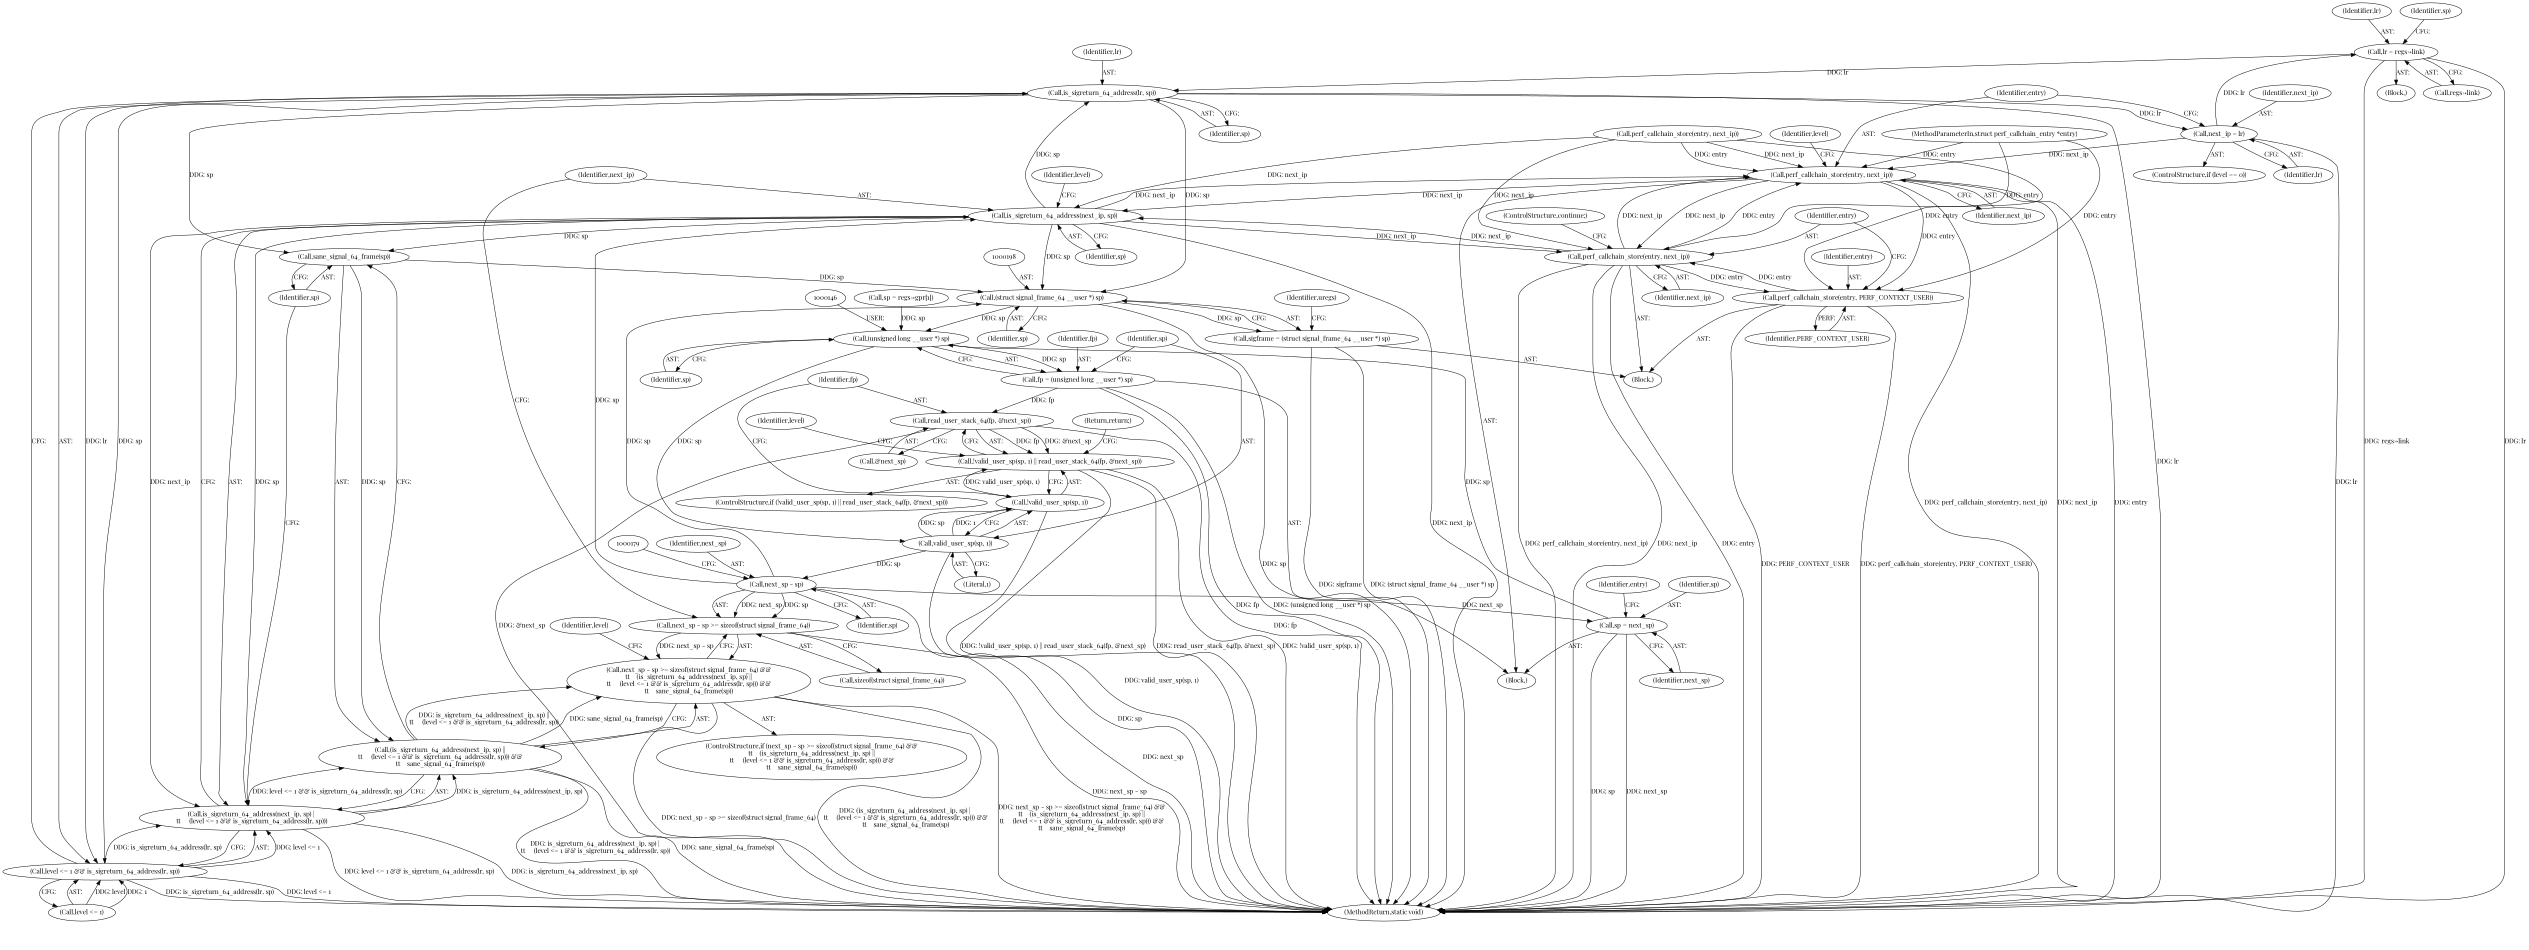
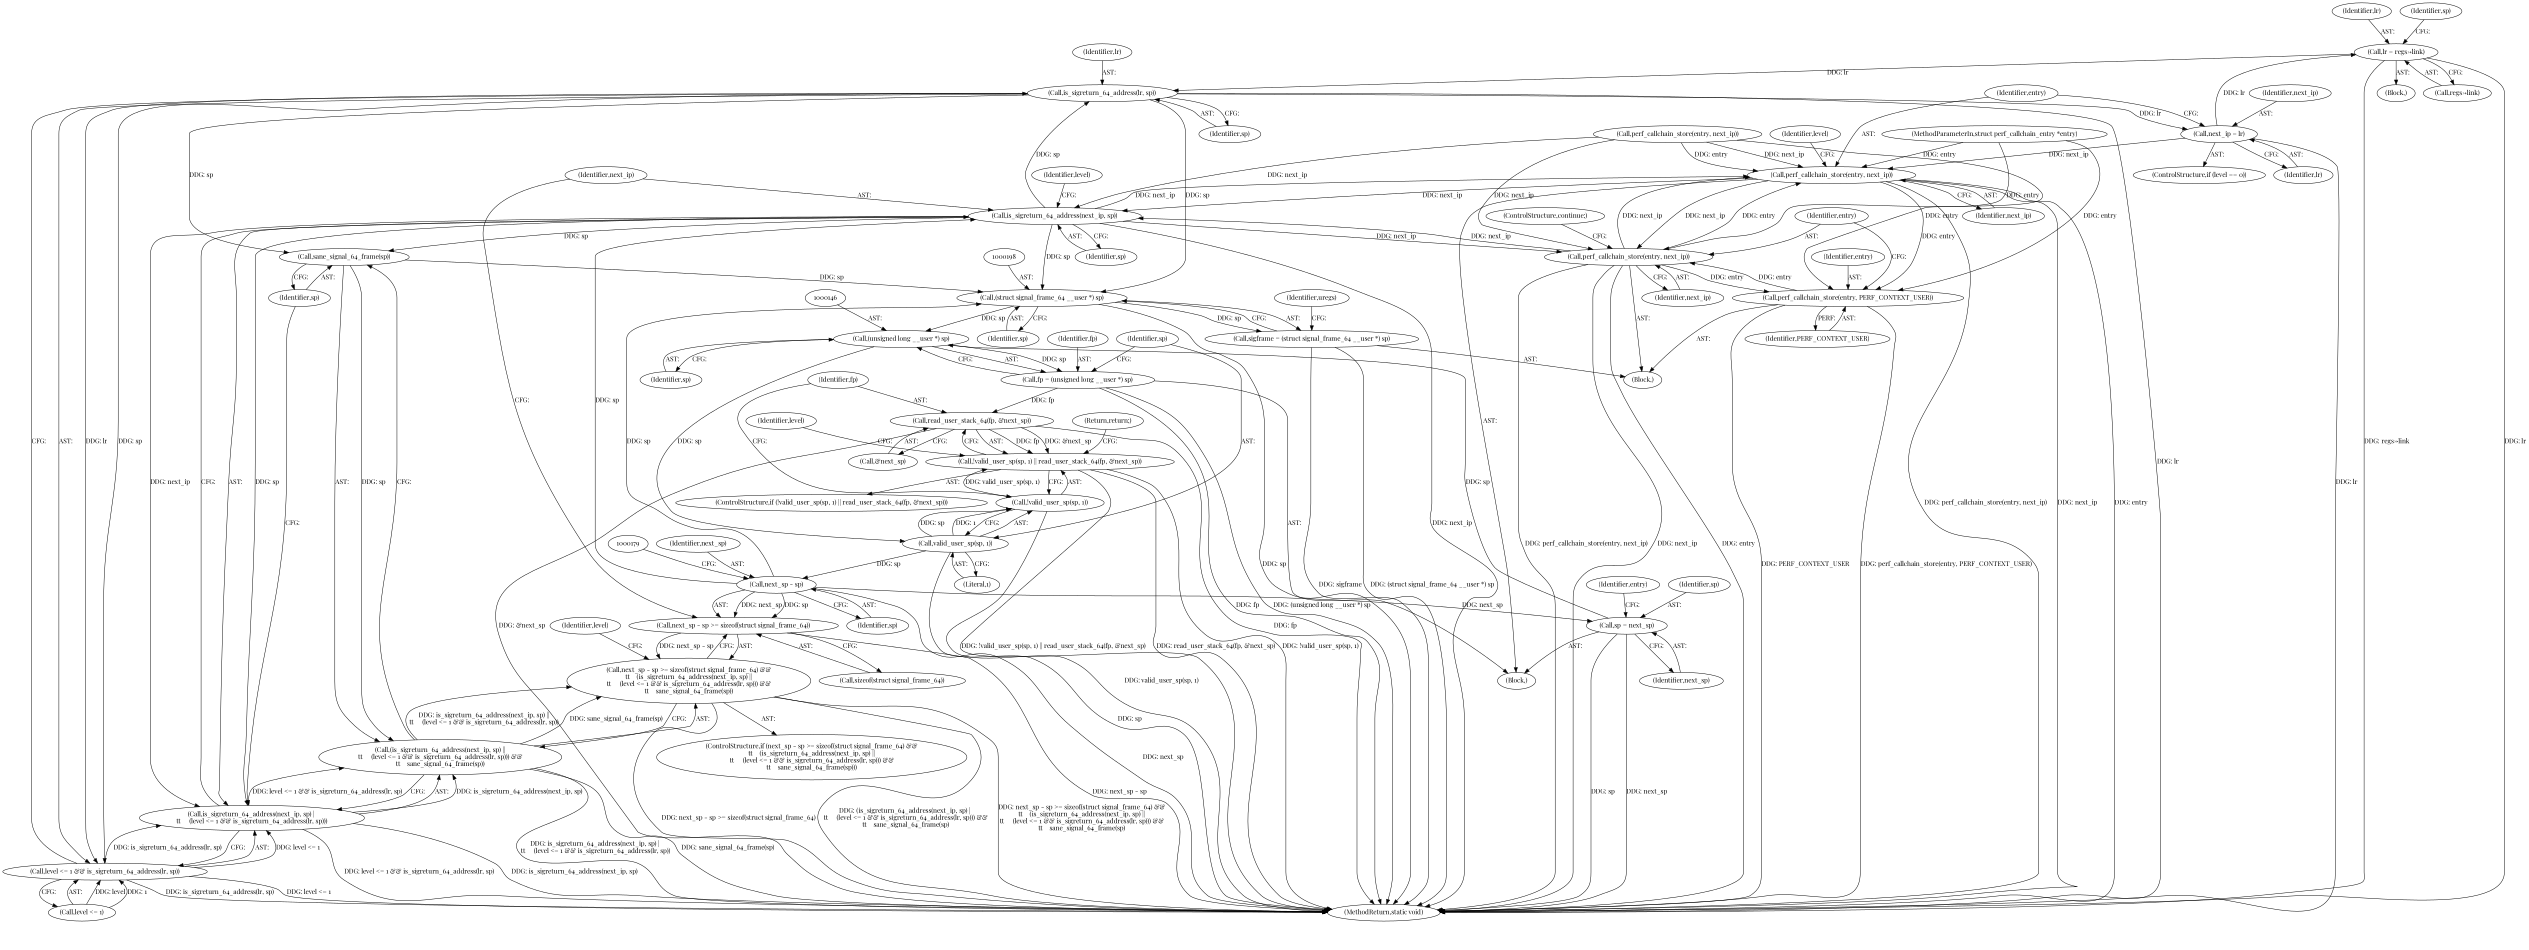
(901, 298) -> none
(876, 319) -> (876, 319)
